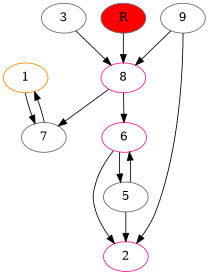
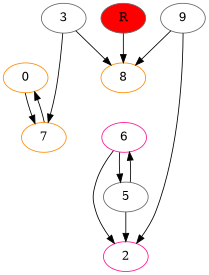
(26, 78) -> (26, 78)
(123, 78) -> (123, 78)
(124, 104) -> none
(87, 105) -> (58, 74)
(44, 137) -> (44, 137)
